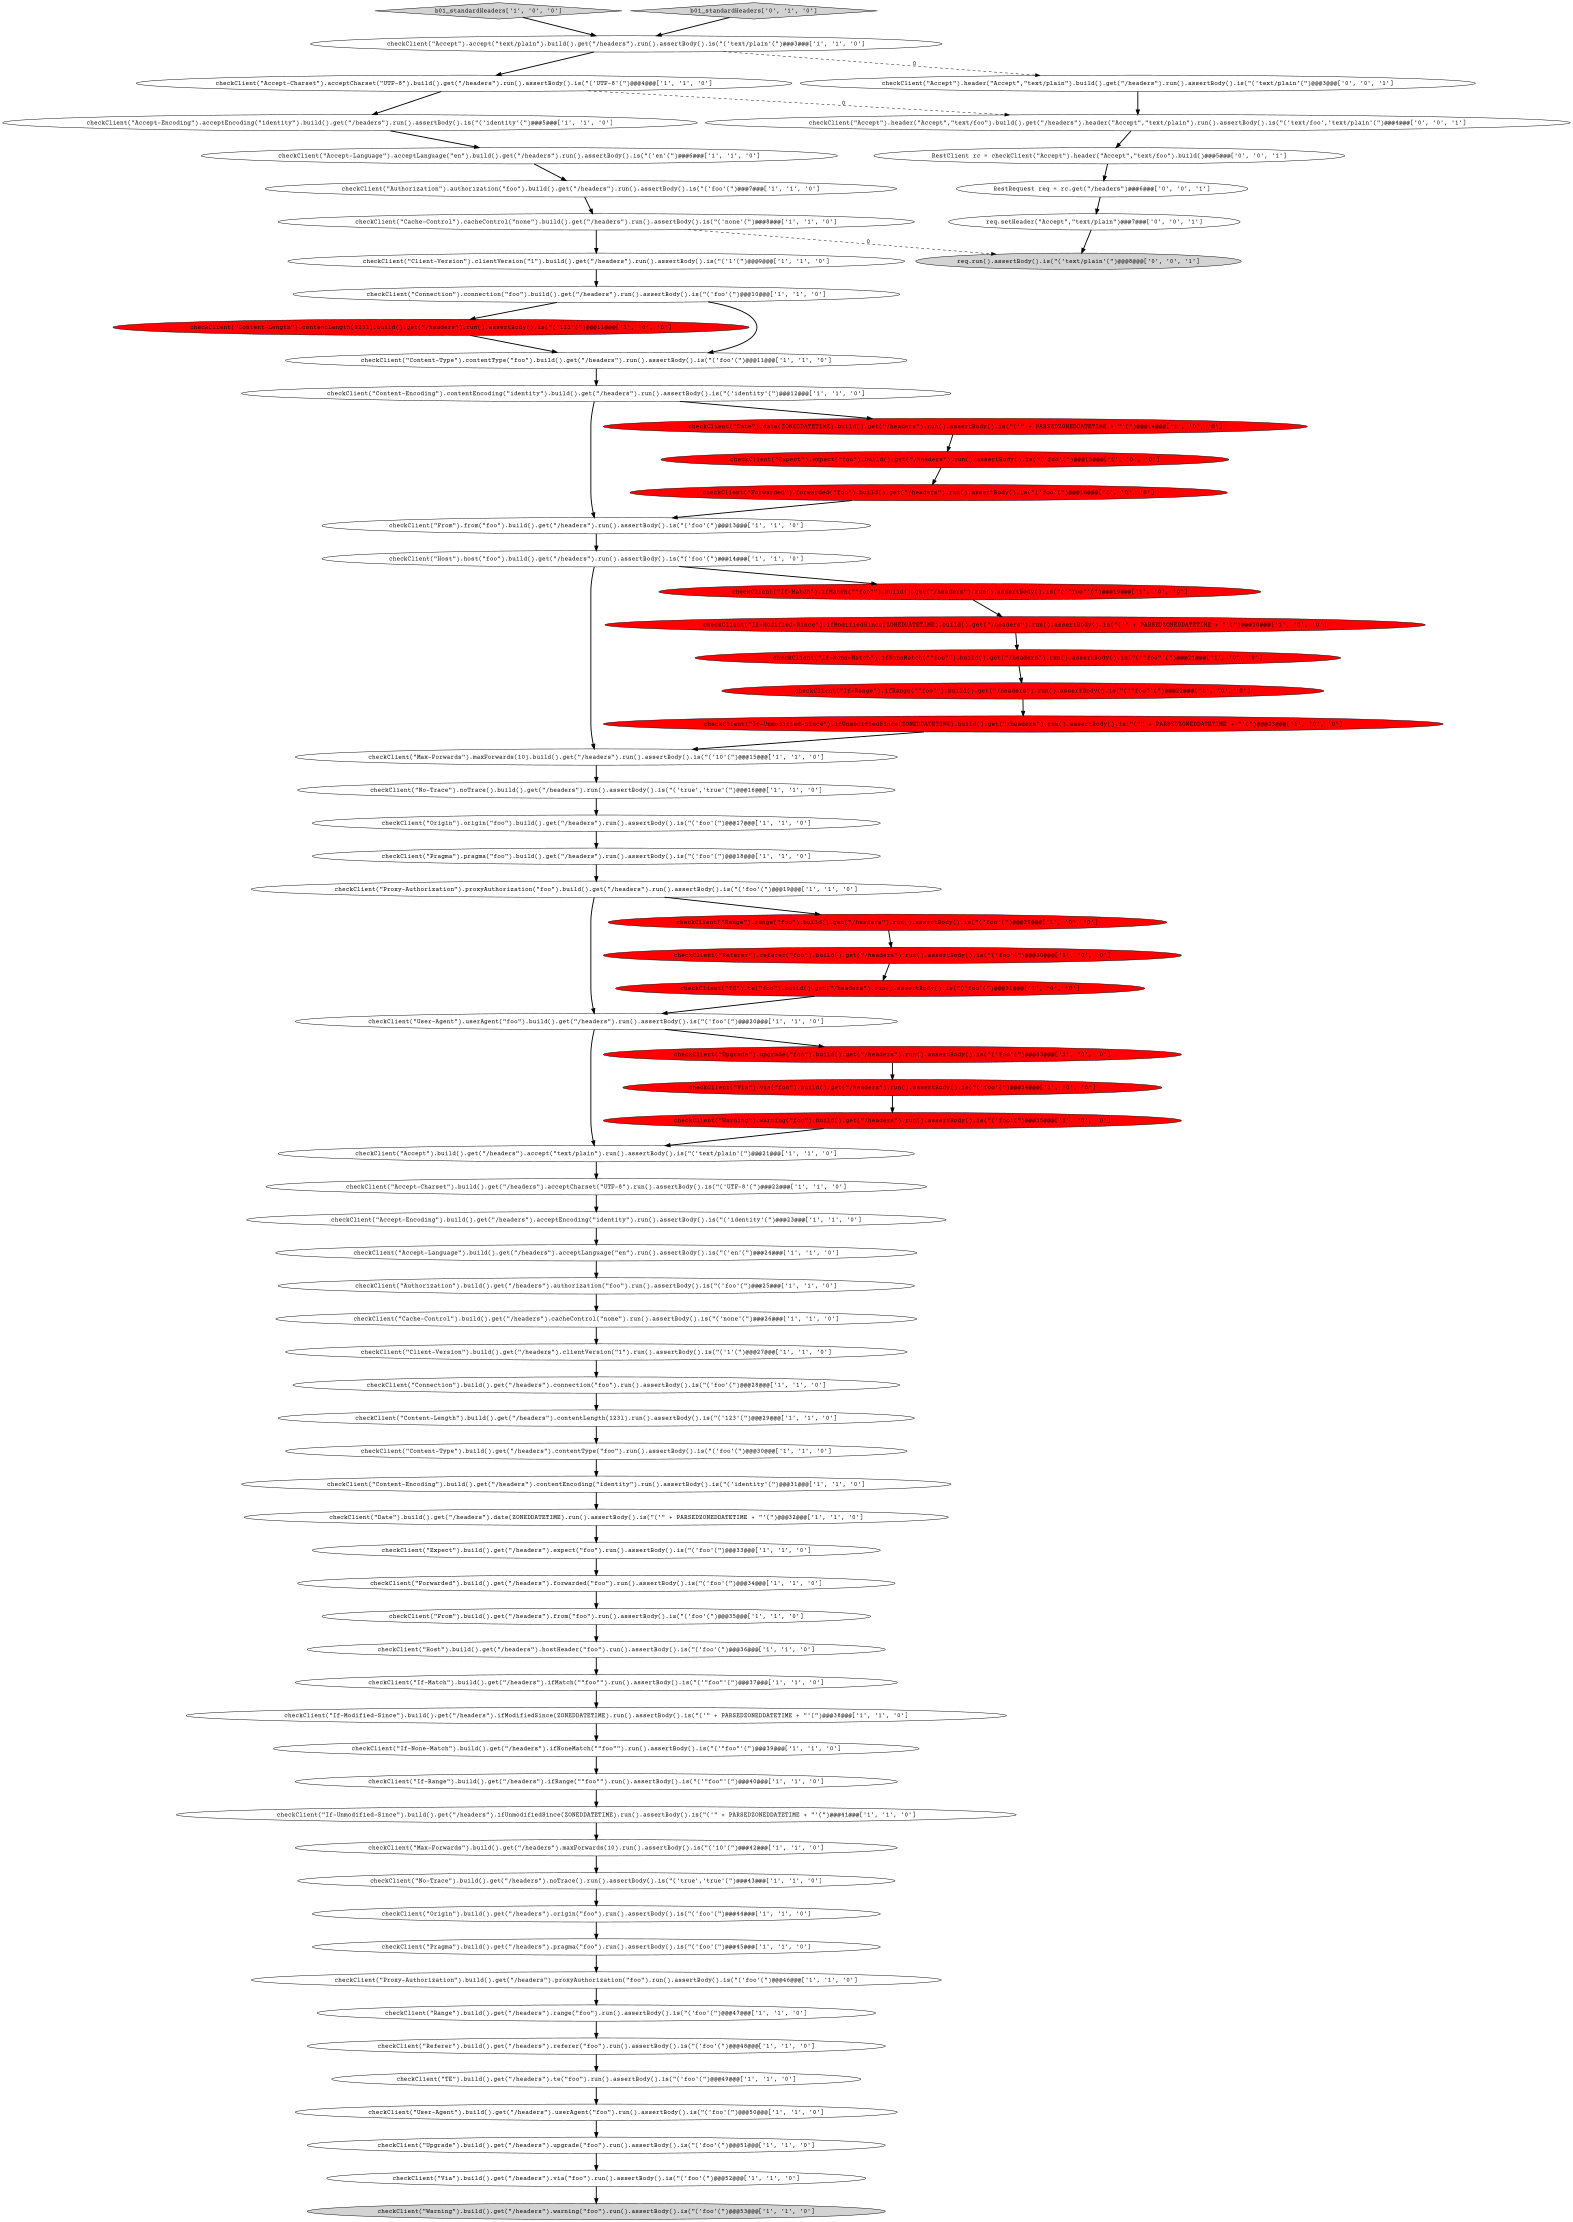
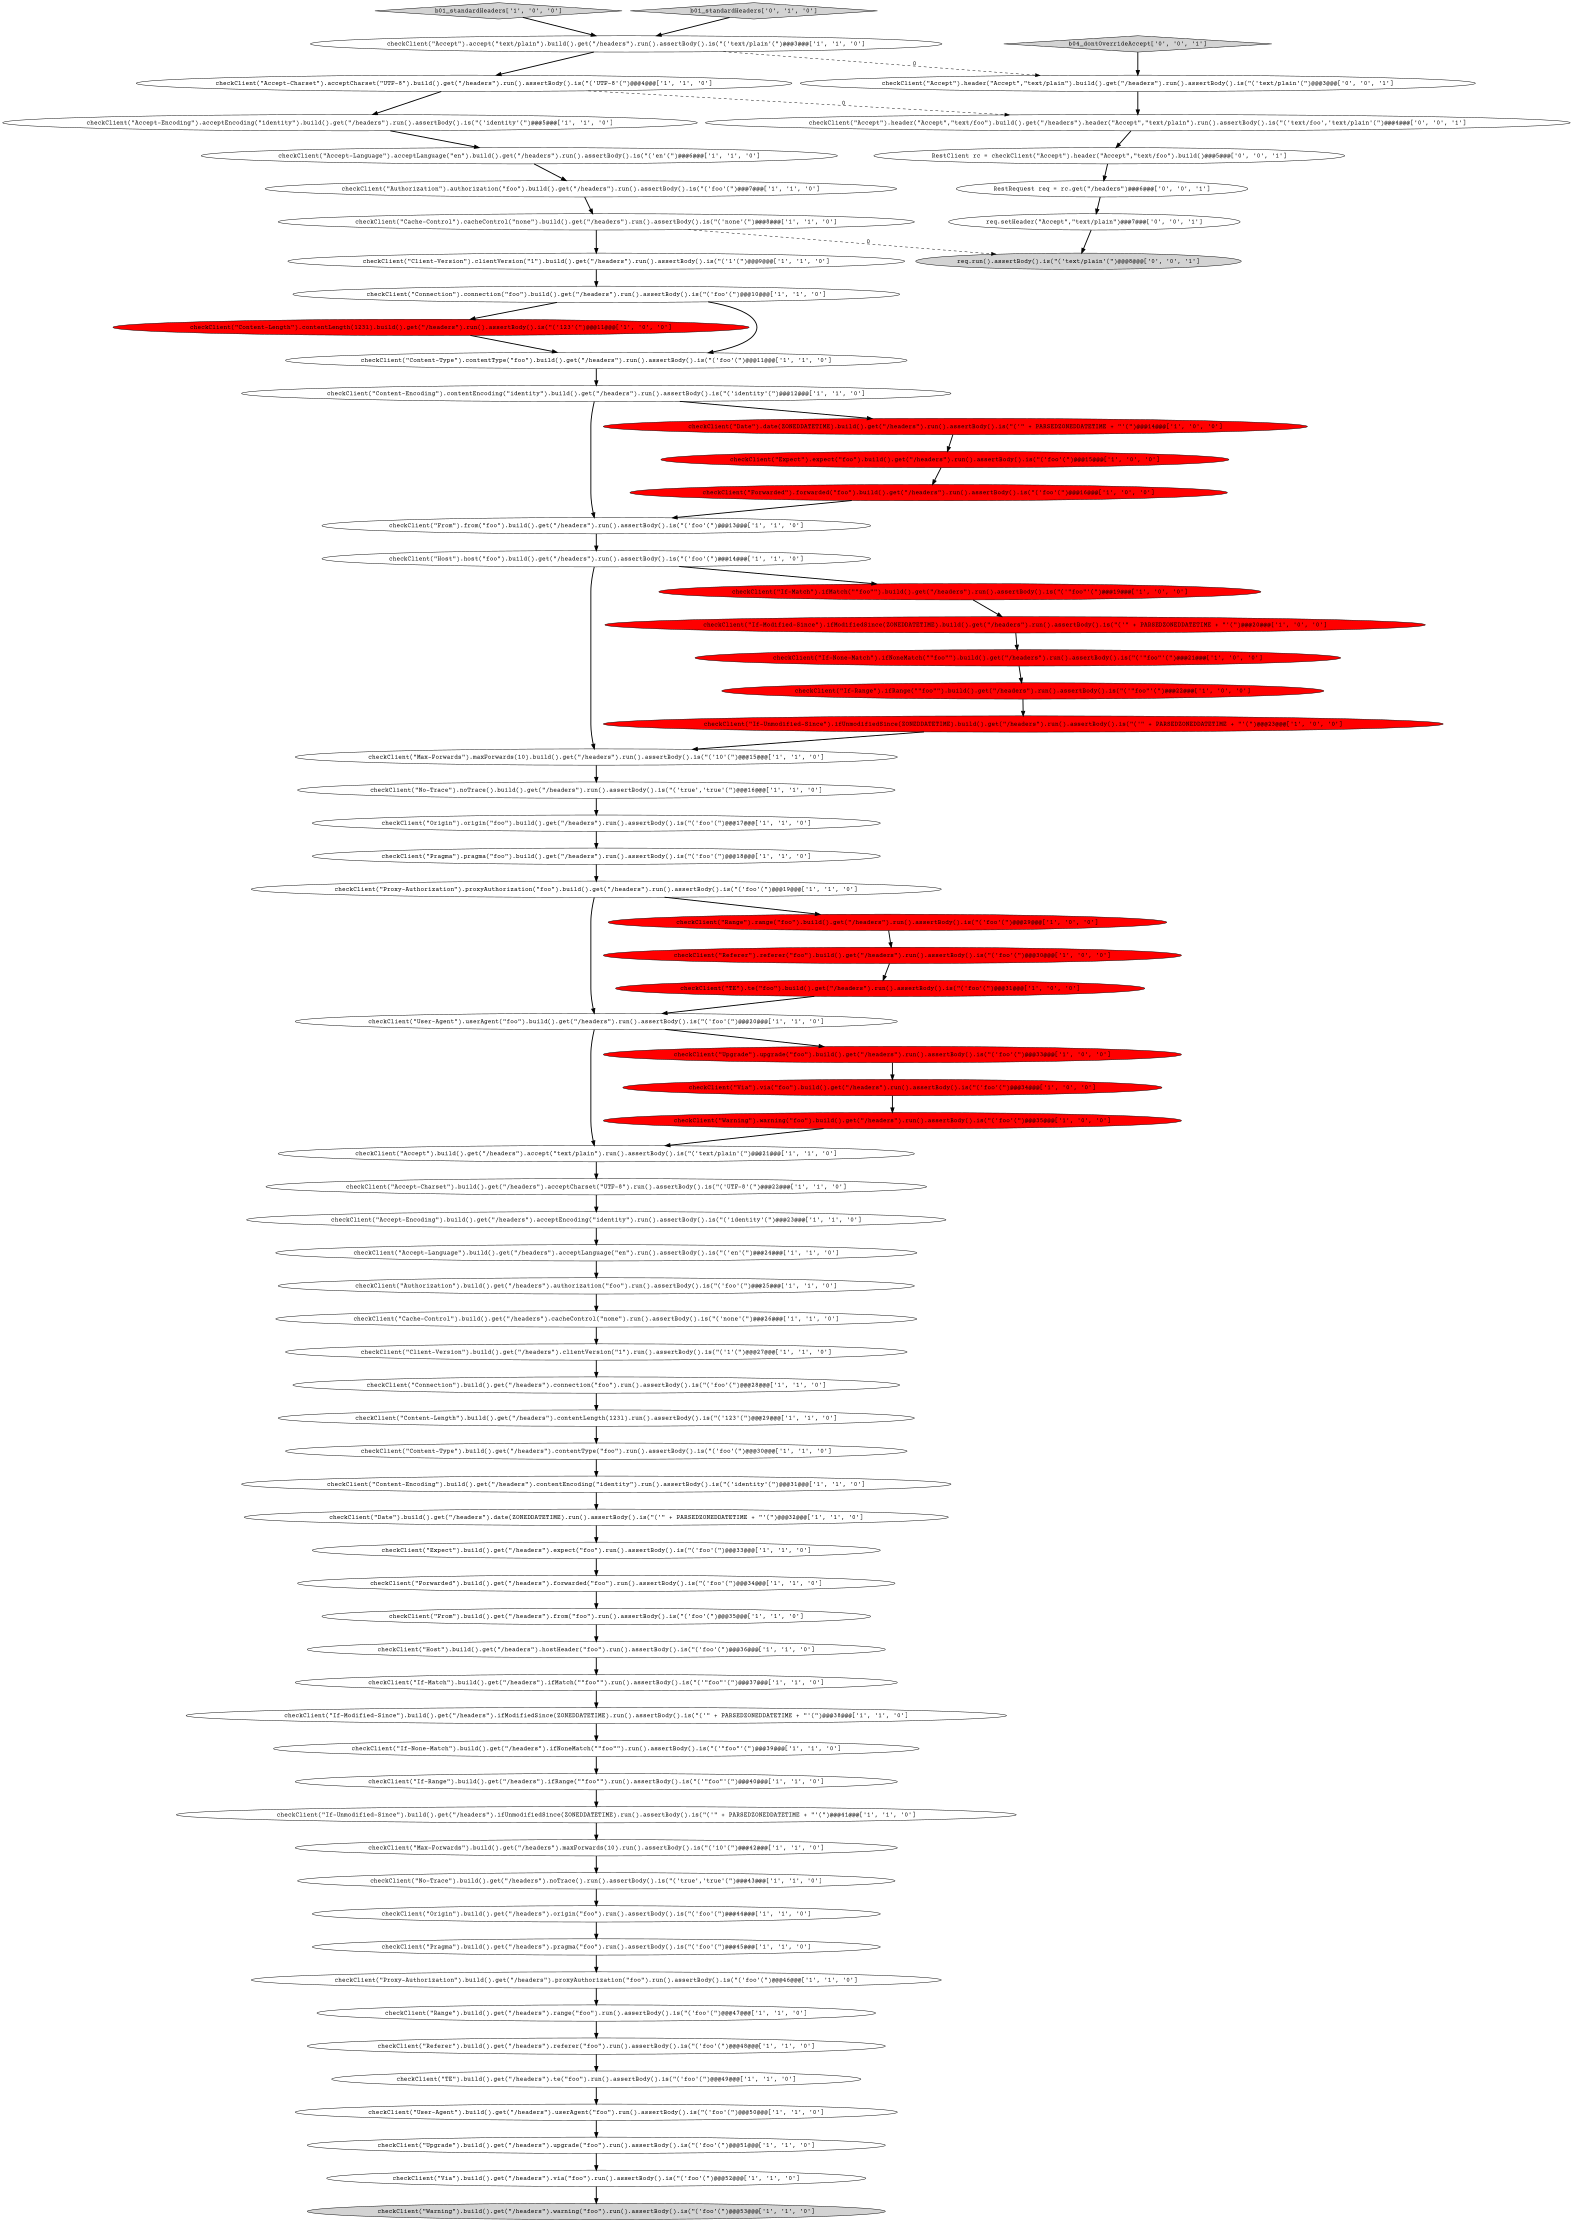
none -> (1138, 44)
